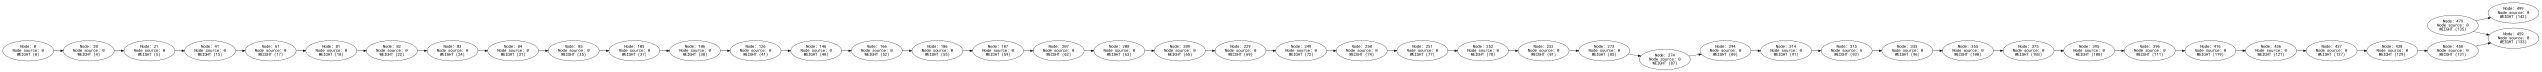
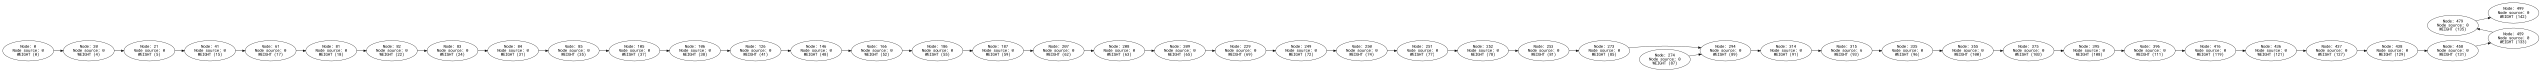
(2480, 33) -> (2486, 31)
(1633, 55) -> (1663, 46)
